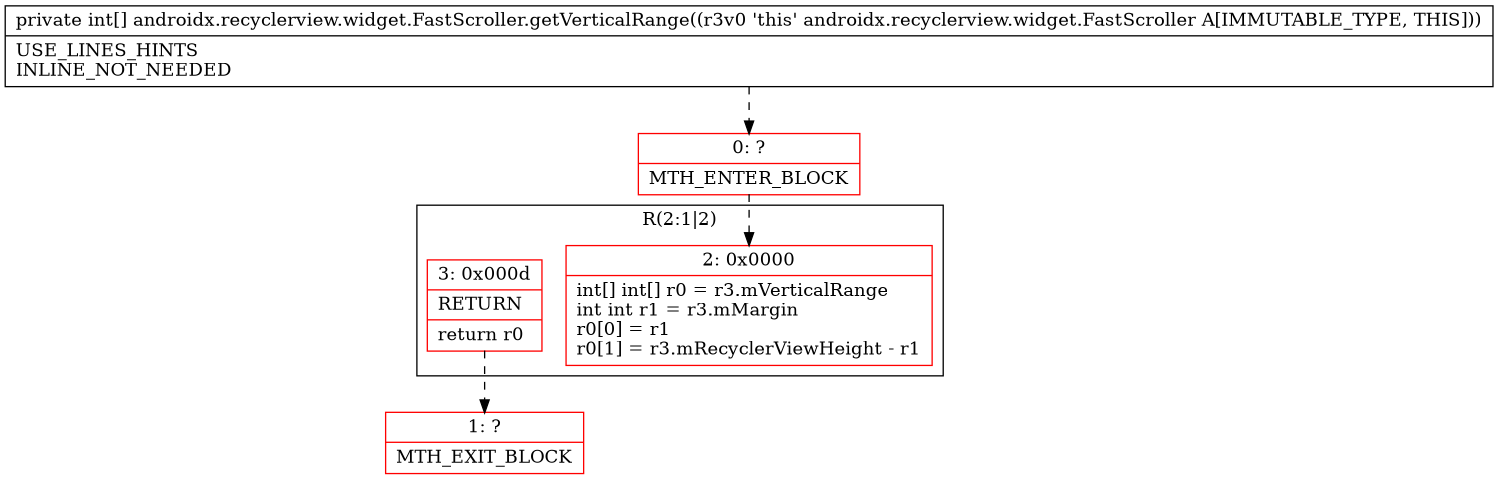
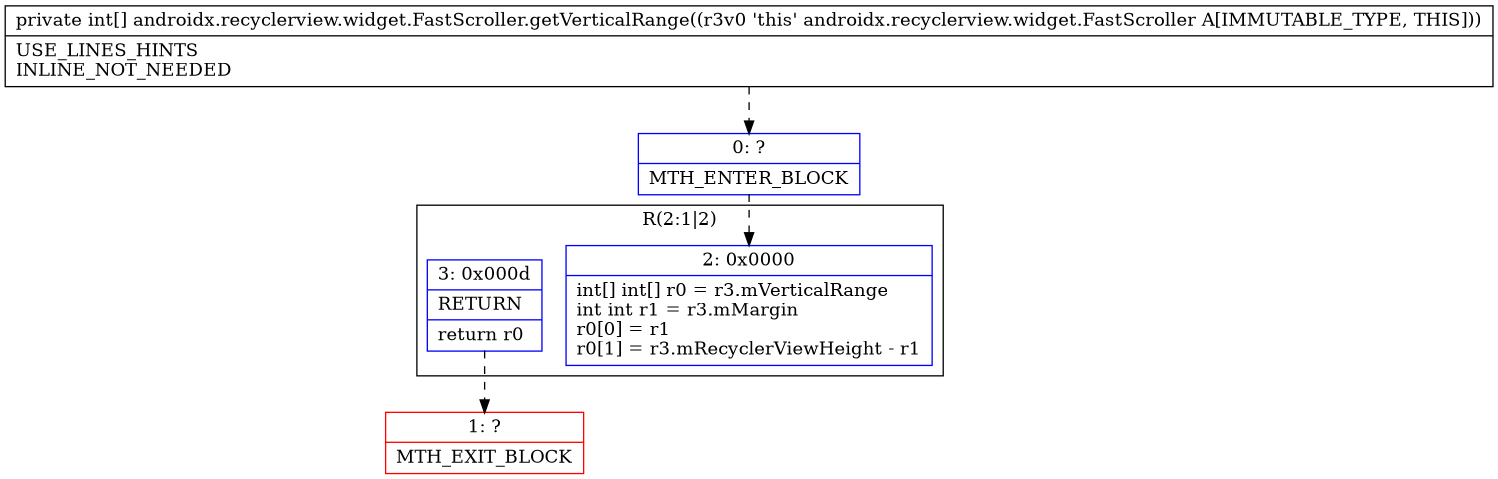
(749, 164) -> (749, 164)
(485, 306) -> (485, 306)
(749, 306) -> (749, 306)
